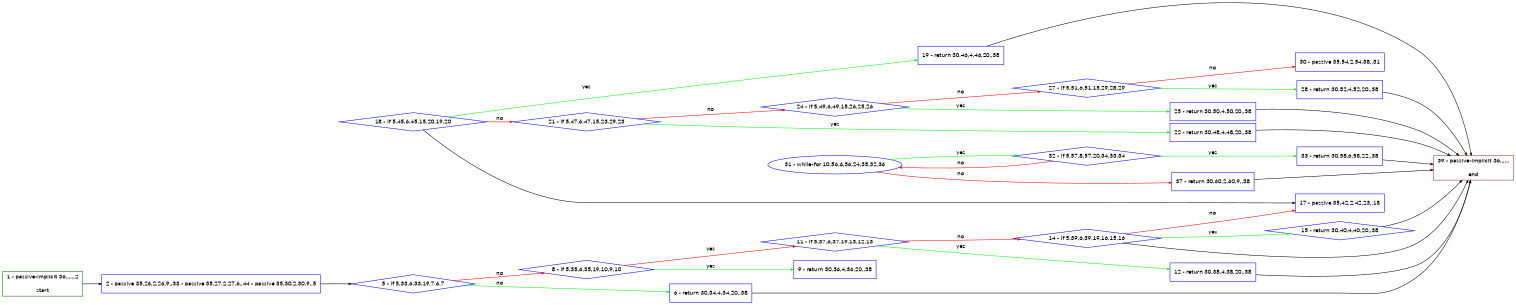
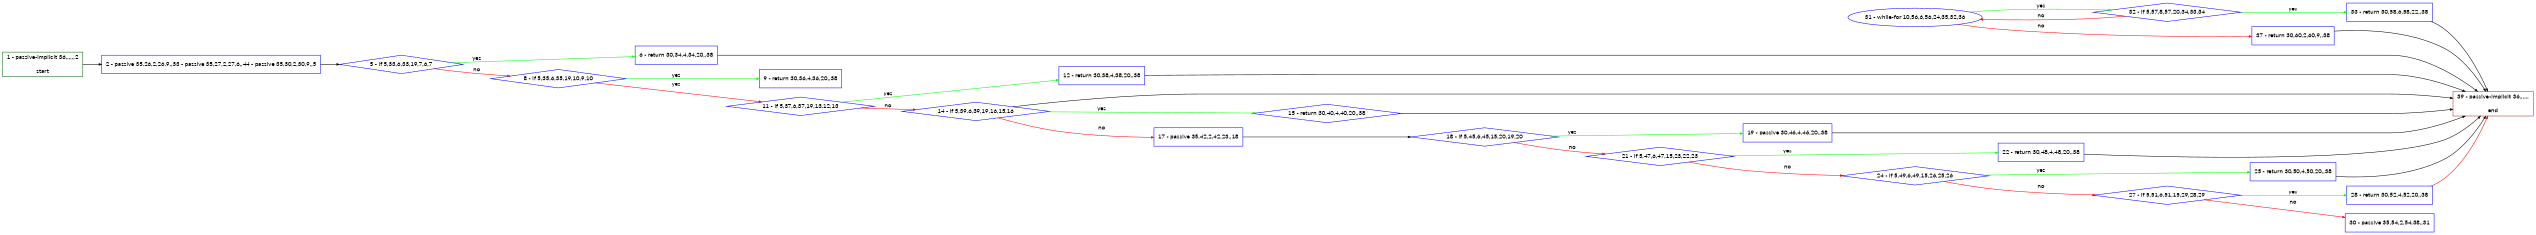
(961, 55) -> (1788, 133)
(1432, 112) -> (2465, 157)
(586, 122) -> (1660, 156)
(848, 203) -> (1326, 137)
(500, 283) -> (477, 59)
